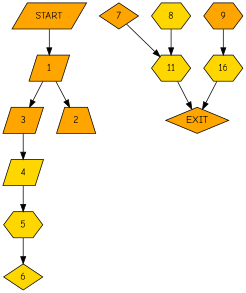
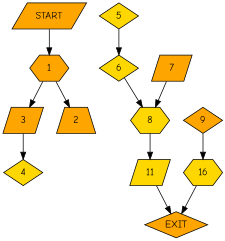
(119, 16) -> (172, 68)
(223, 16) -> (203, 120)
(141, 38) -> (162, 91)
(49, 68) -> (49, 68)
(171, 68) -> (150, 173)
none -> (131, 89)
(23, 173) -> (23, 173)
(23, 195) -> none
(23, 225) -> (119, 16)
